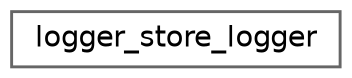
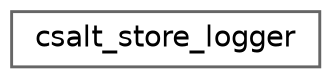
(176, 39) -> (166, 39)
